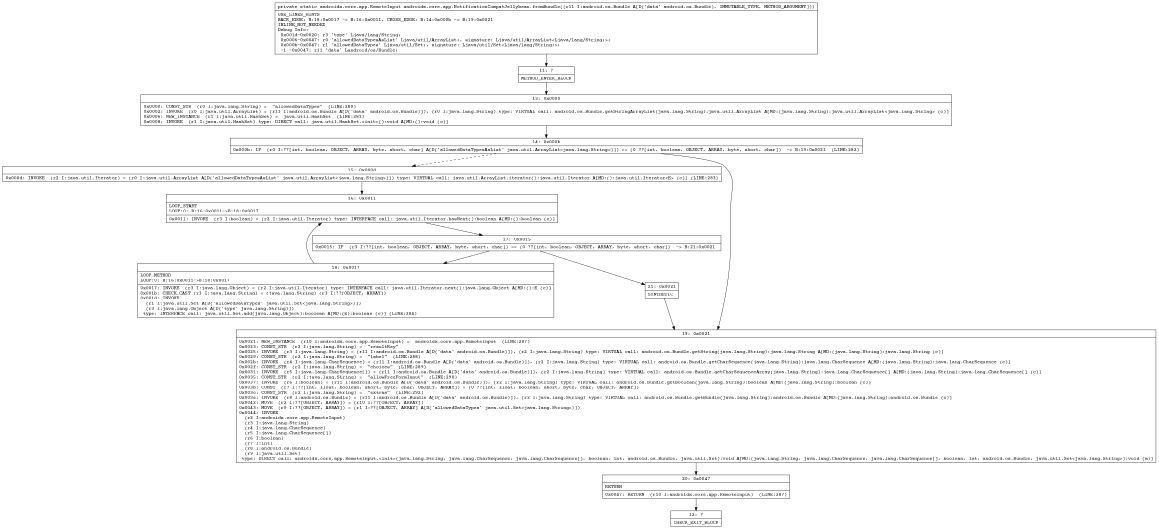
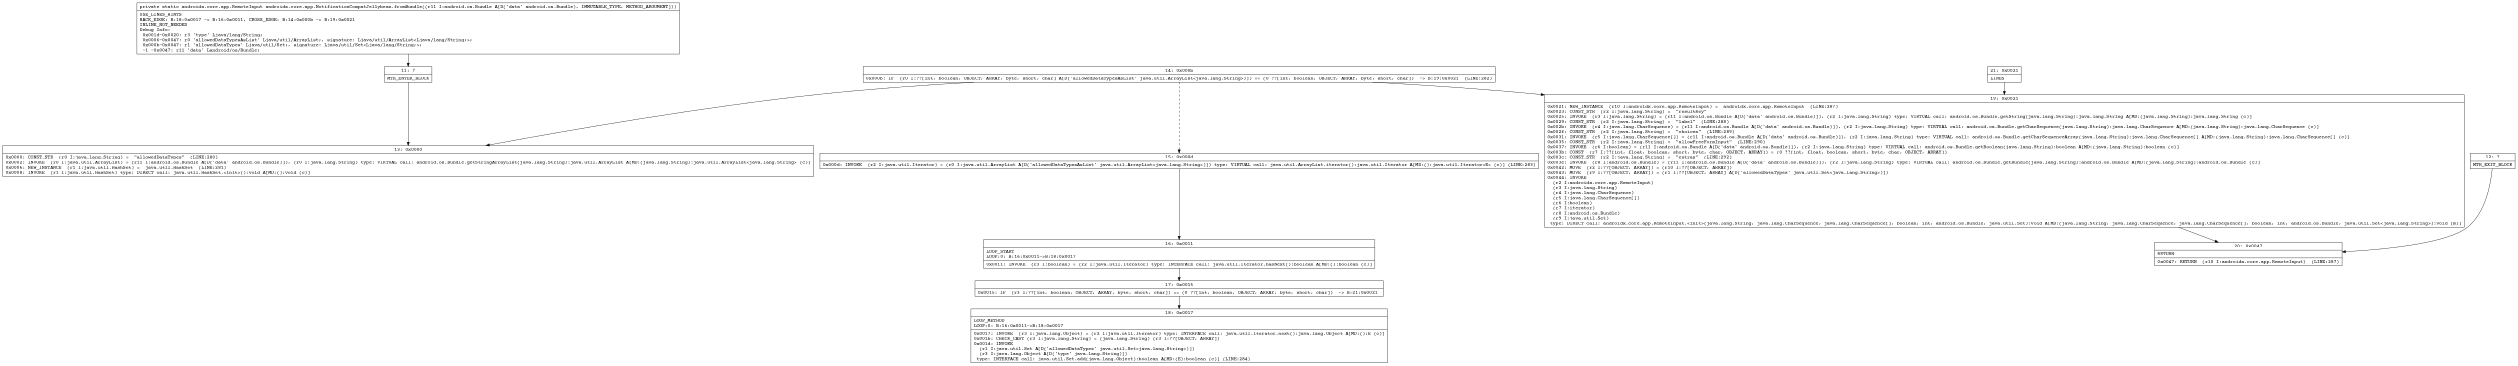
(546, 78) -> (408, 78)
(546, 130) -> (731, 105)
(307, 243) -> none
(591, 267) -> none
(660, 294) -> (1997, 78)
(256, 443) -> (1571, 208)
(696, 503) -> (2440, 239)
(696, 522) -> (2493, 165)
